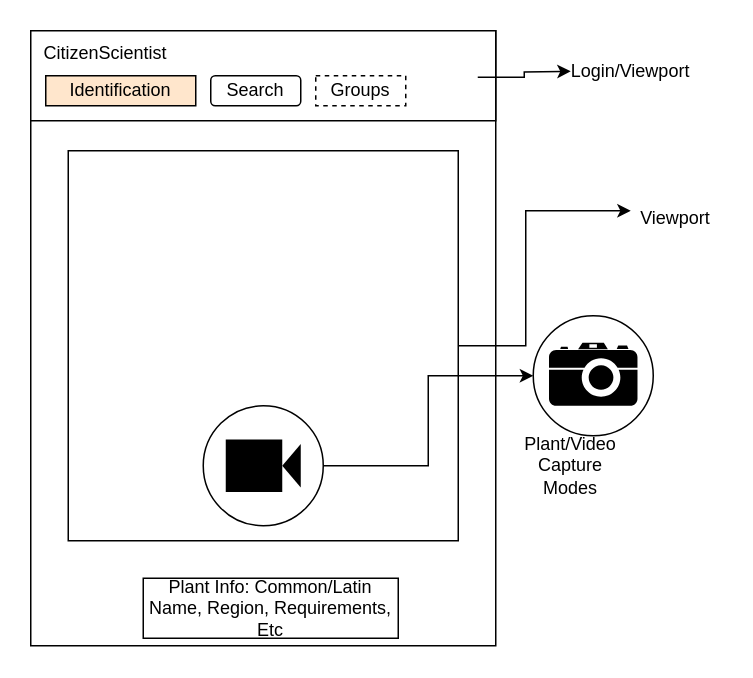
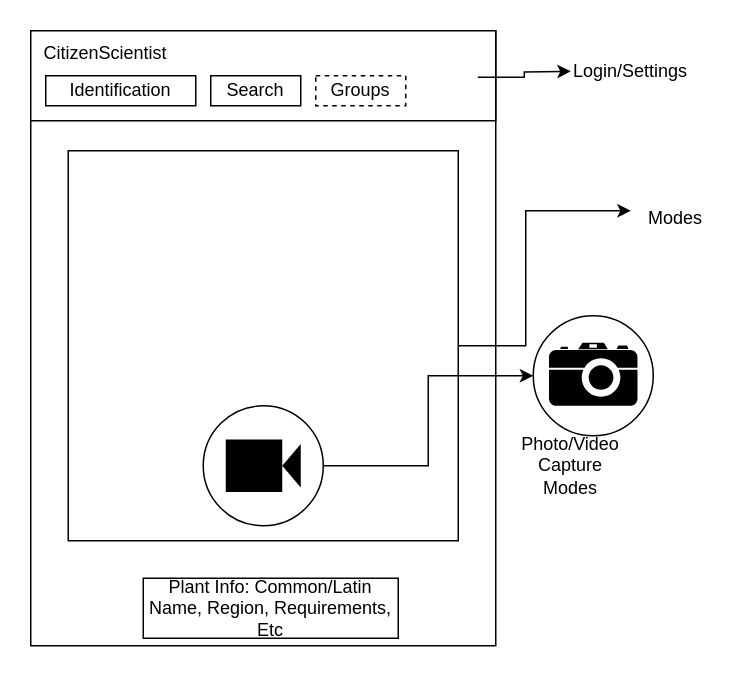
(631, 71) -> (631, 71)
(121, 91) -> (121, 91)
(256, 91) -> (256, 91)
(676, 218) -> (676, 218)
(571, 466) -> (571, 466)
